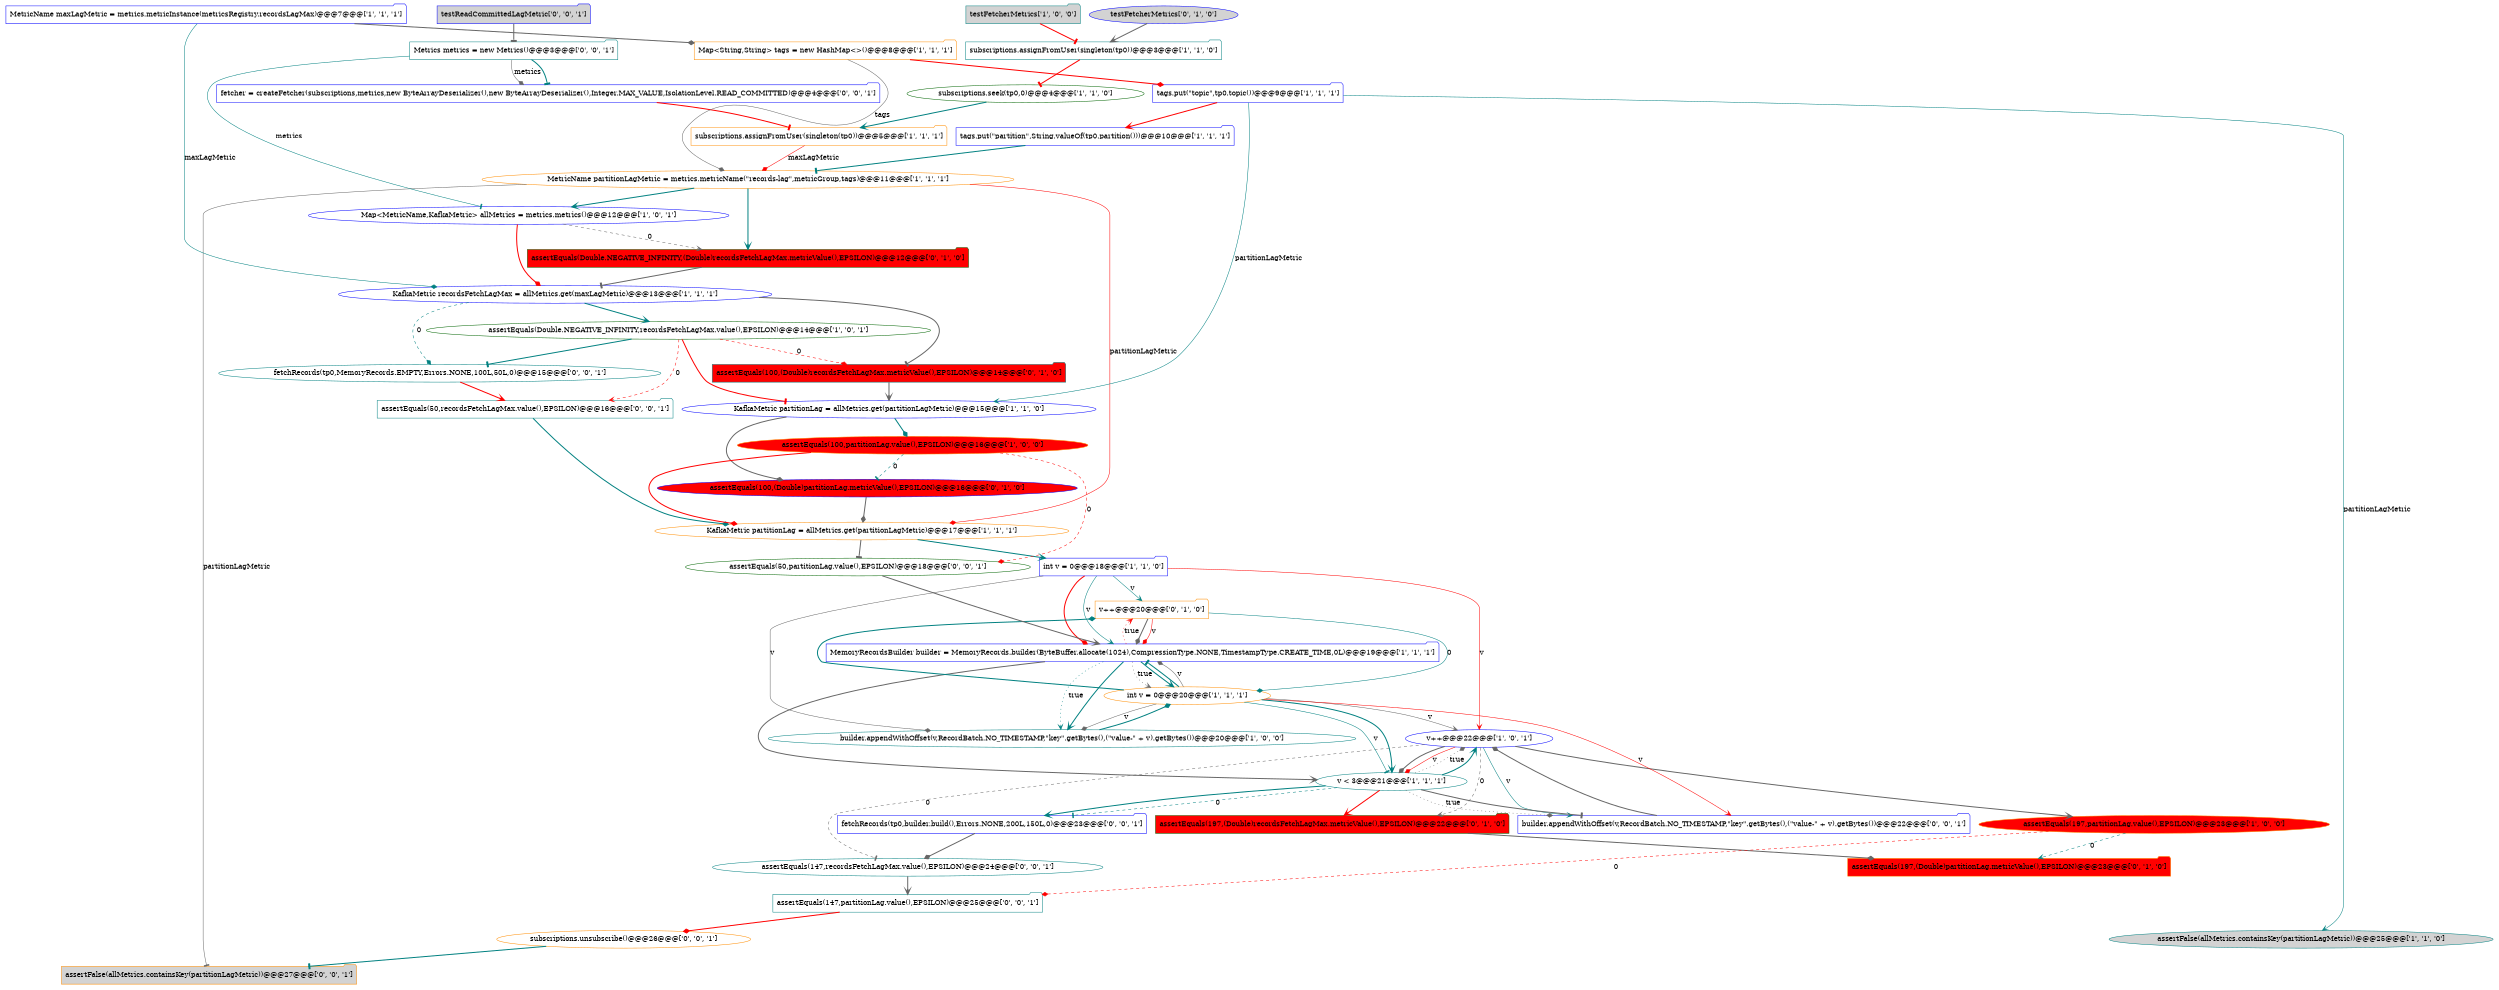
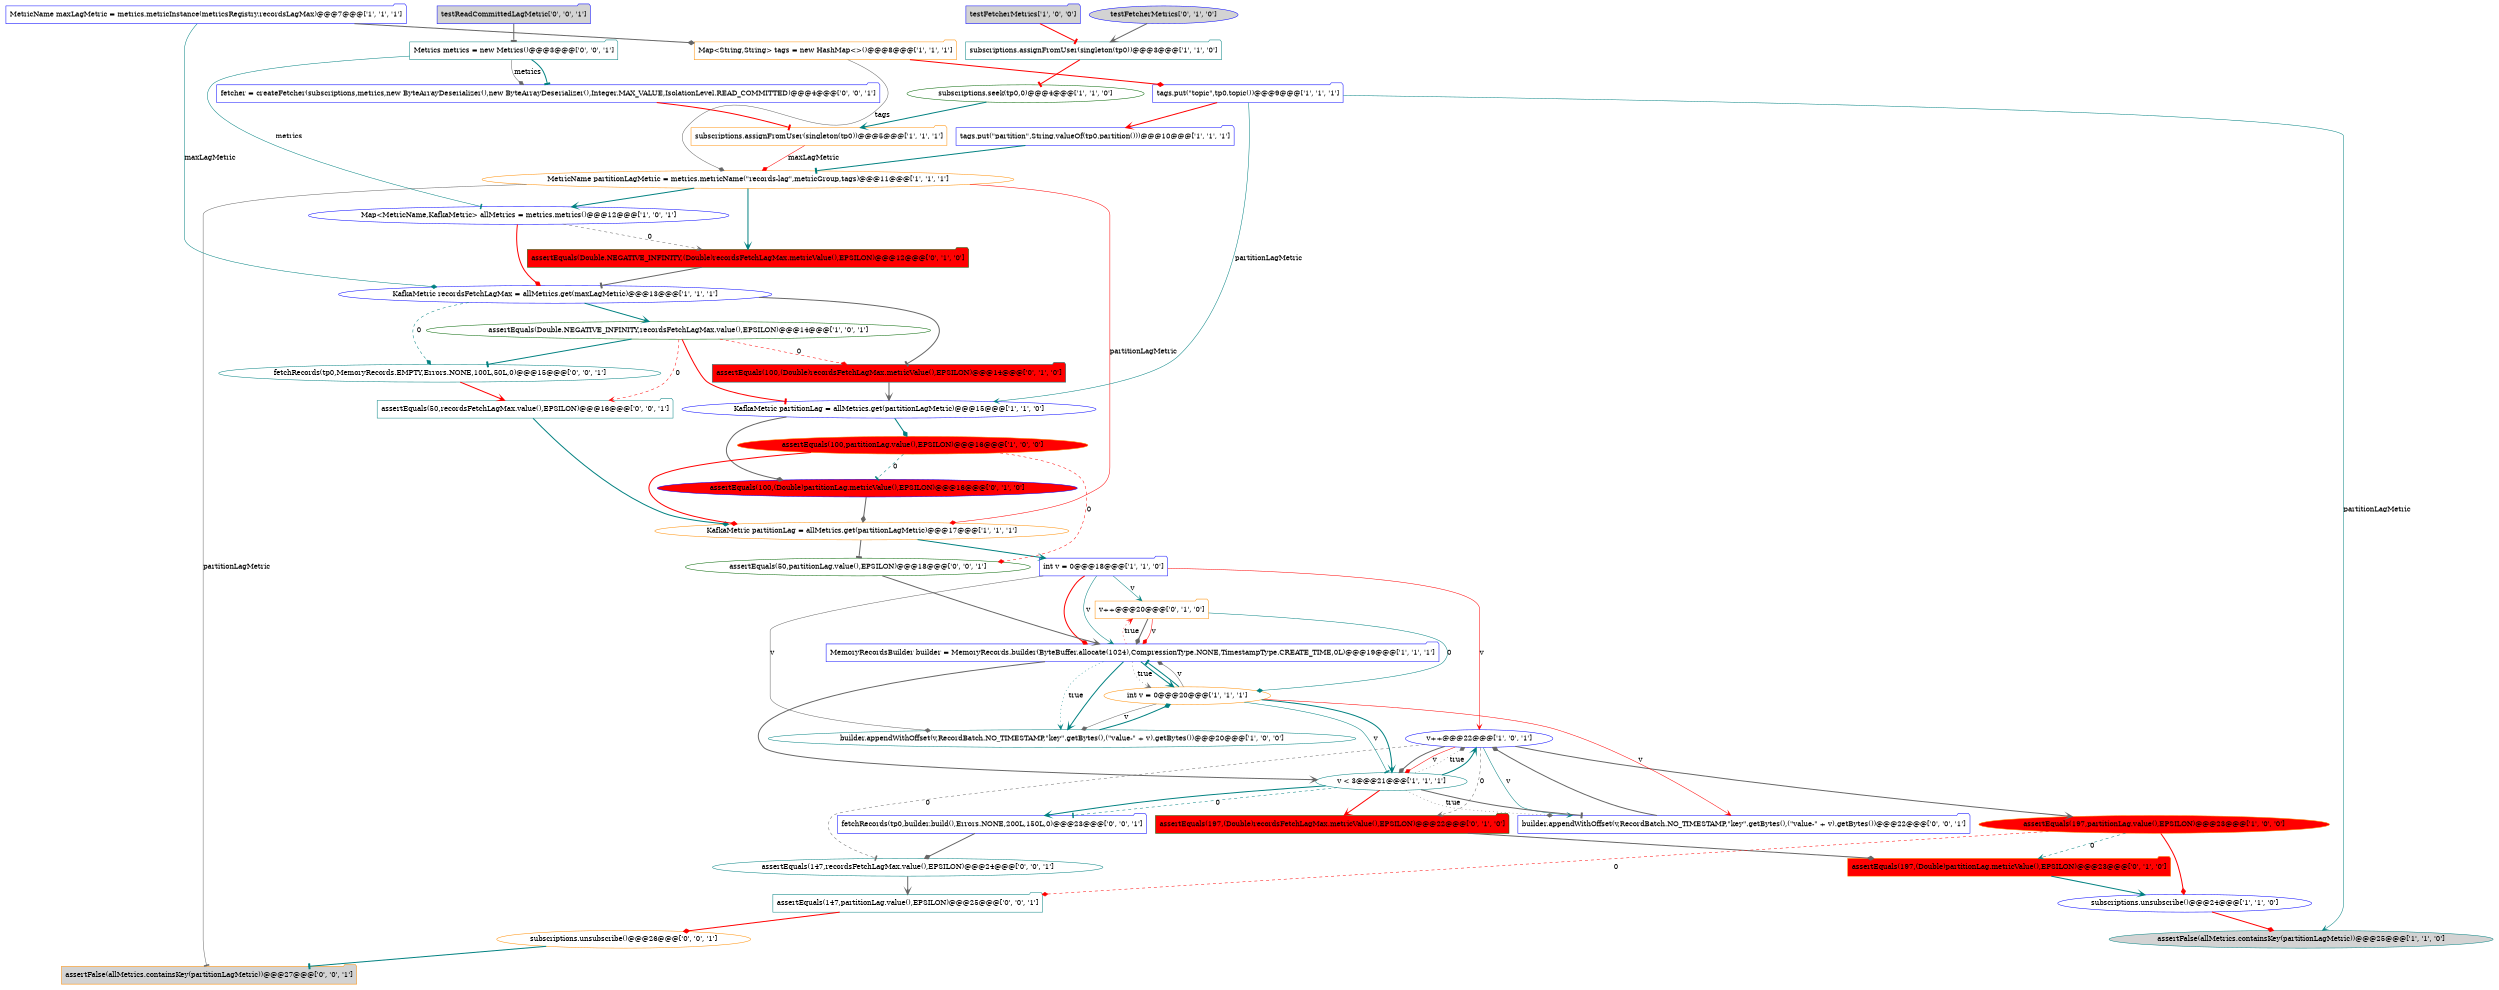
(1023, 15) -> (1023, 15)
(828, 663) -> none
(1375, 709) -> none
none -> (2185, 903)
